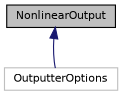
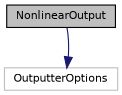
(54, 53) -> (69, 42)
